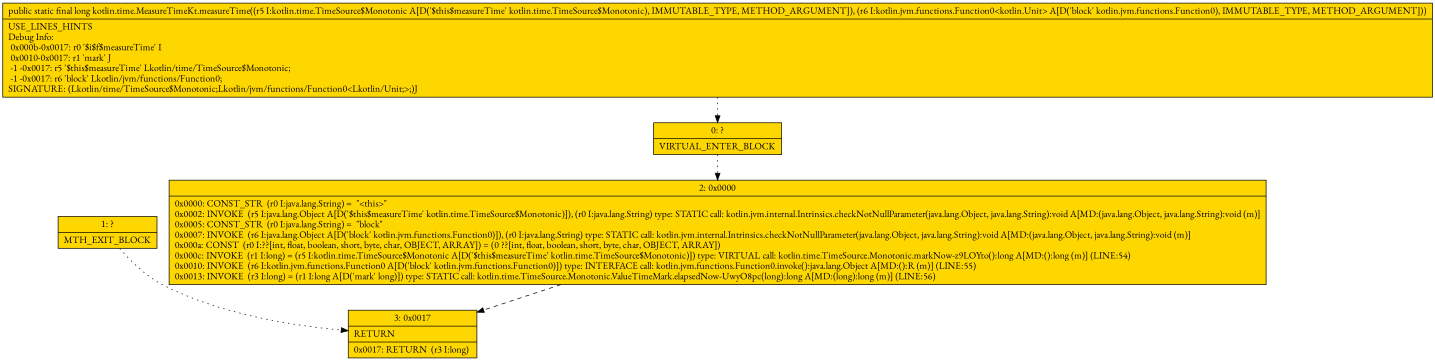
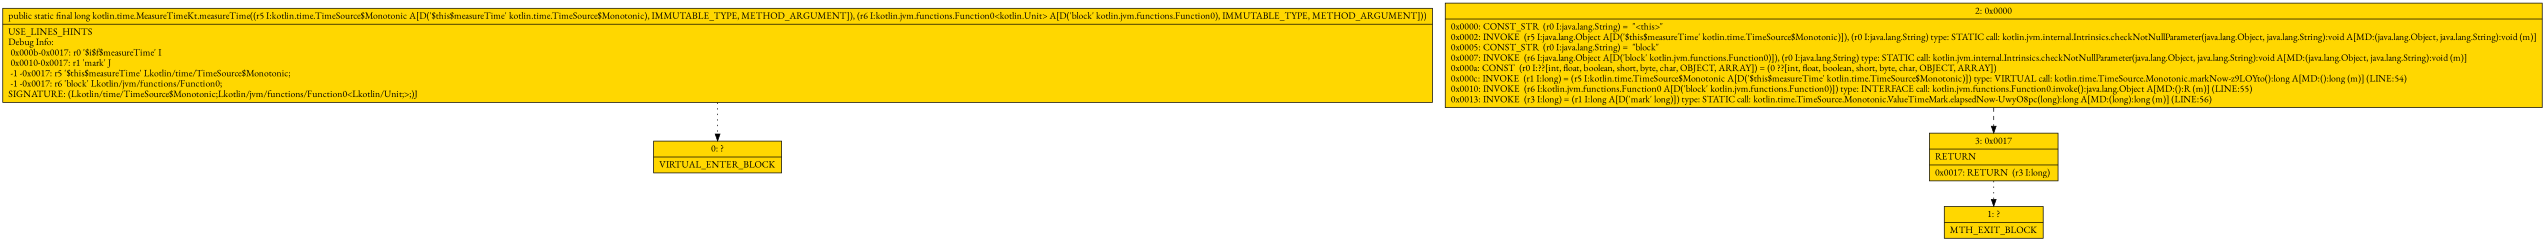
(718, 164) -> none
(222, 308) -> (1994, 190)
